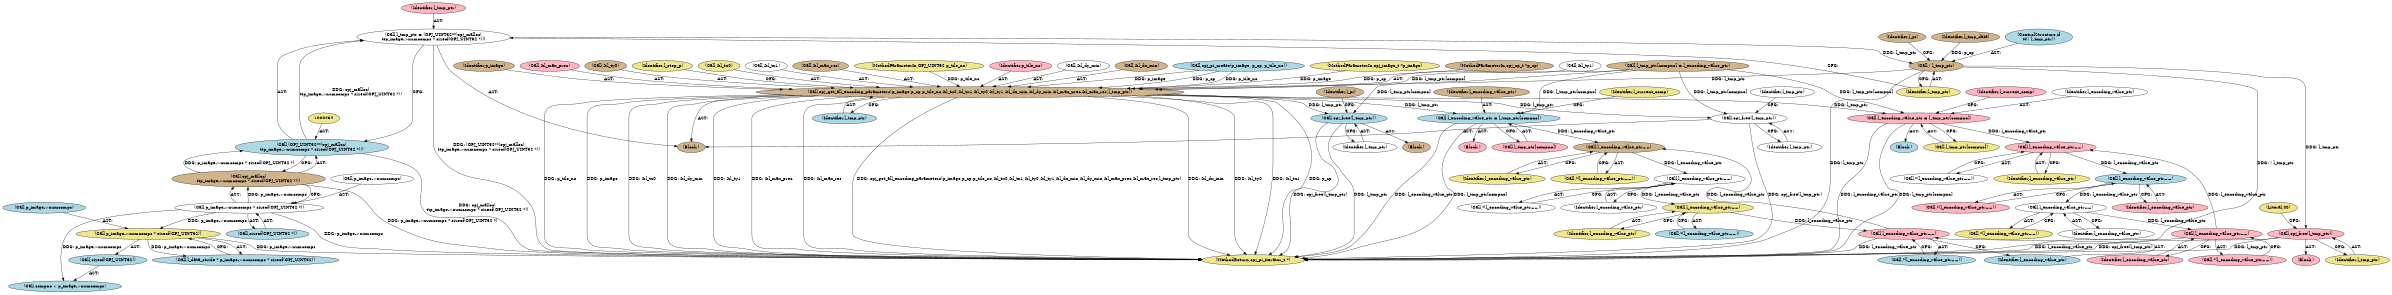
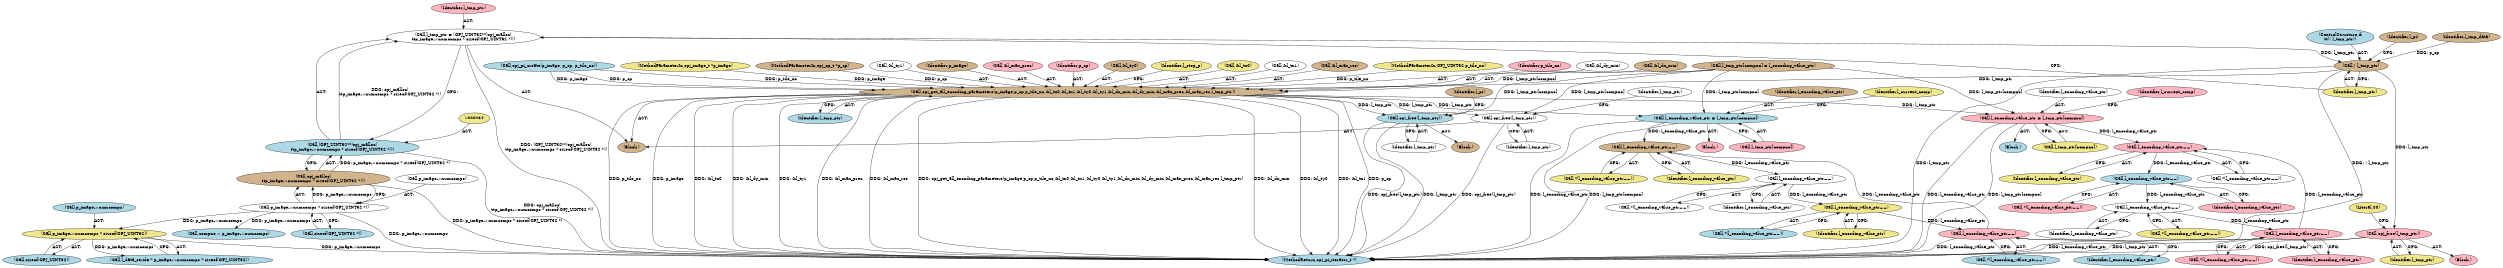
none -> (1073, 66)
(255, 221) -> (335, 221)
(1253, 260) -> (1319, 260)
(88, 272) -> (51, 246)
